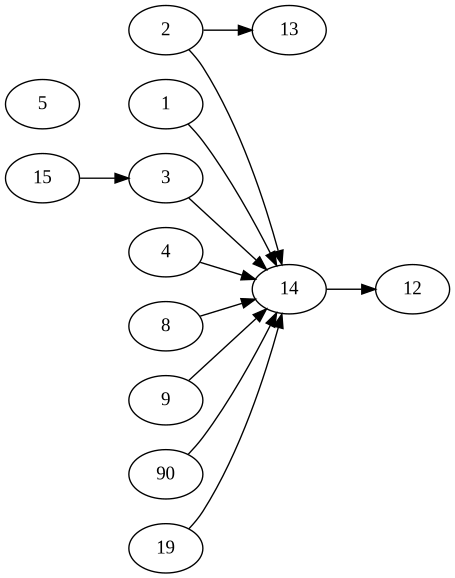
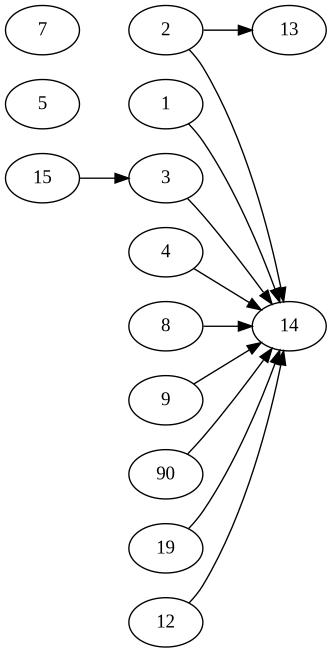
none -> (42, 30)
(344, 289) -> (247, 489)
